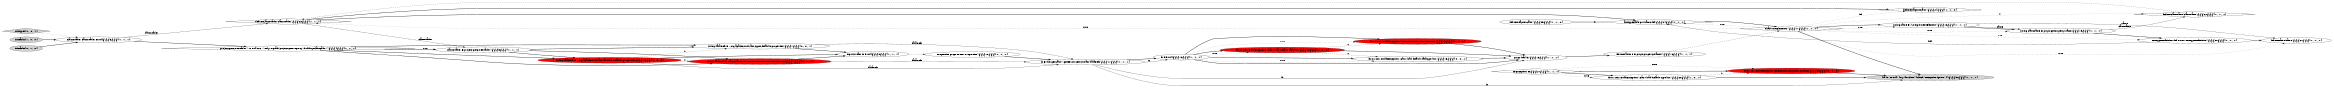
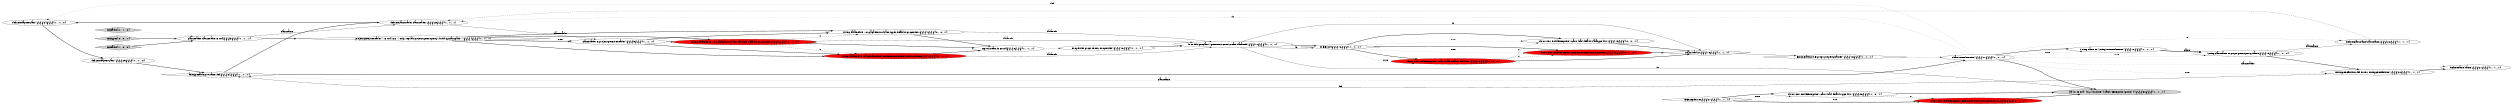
(1930, 10) -> (39, 23)
(2195, 14) -> (2378, 42)
(975, 15) -> (297, 34)
(288, 22) -> (423, 23)
(1722, 24) -> (1164, 80)
(2125, 25) -> none
(1086, 27) -> (1233, 17)
(1791, 29) -> (1978, 57)
(151, 33) -> (287, 32)
(57, 35) -> (158, 39)
(26, 40) -> (118, 47)
(58, 45) -> (162, 34)
none -> (70, 45)
(26, 48) -> (118, 30)
(2061, 53) -> (2248, 64)
(1654, 54) -> (1835, 57)
(1587, 56) -> (1765, 55)
(1181, 57) -> (1340, 47)
(1536, 58) -> (1707, 53)
(1355, 64) -> none
